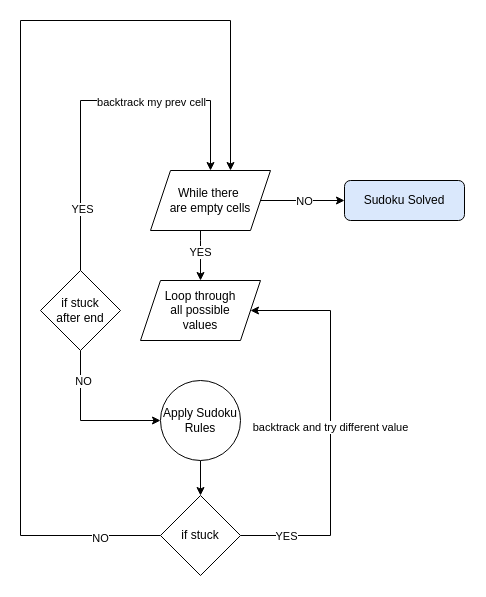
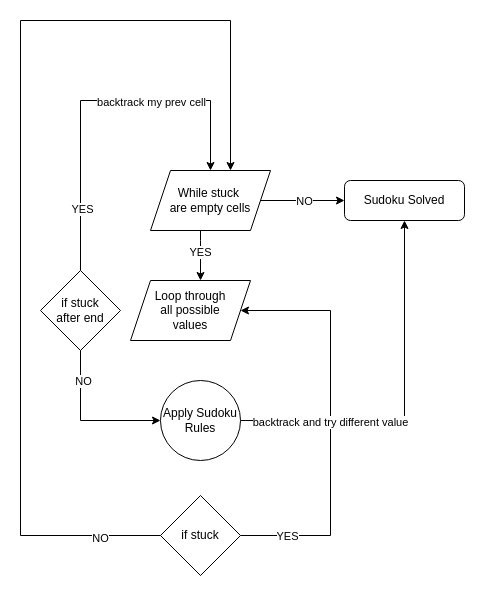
(211, 201) -> (211, 201)
(405, 201) -> (405, 201)
(201, 311) -> (191, 311)
(201, 480) -> (405, 406)
